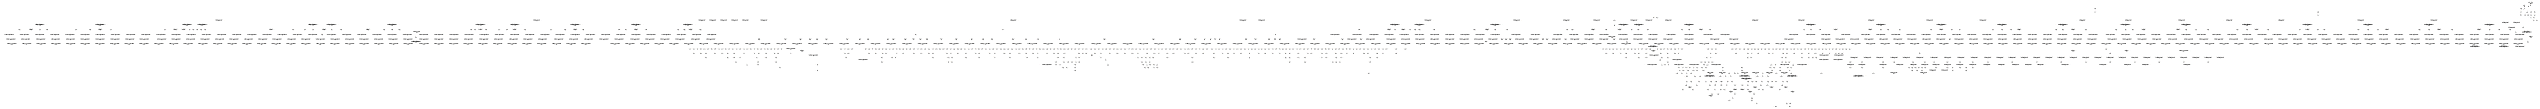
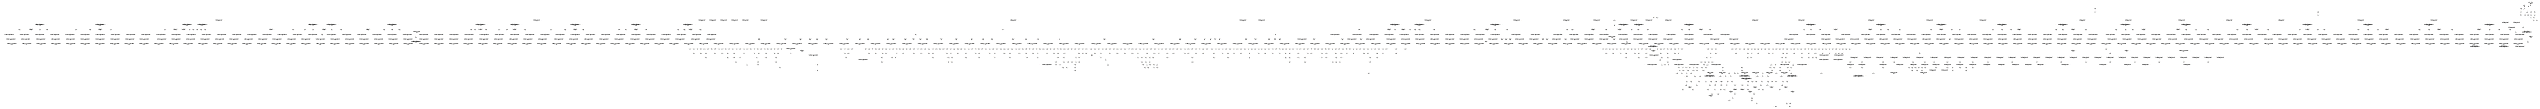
none -> (600, 44)
